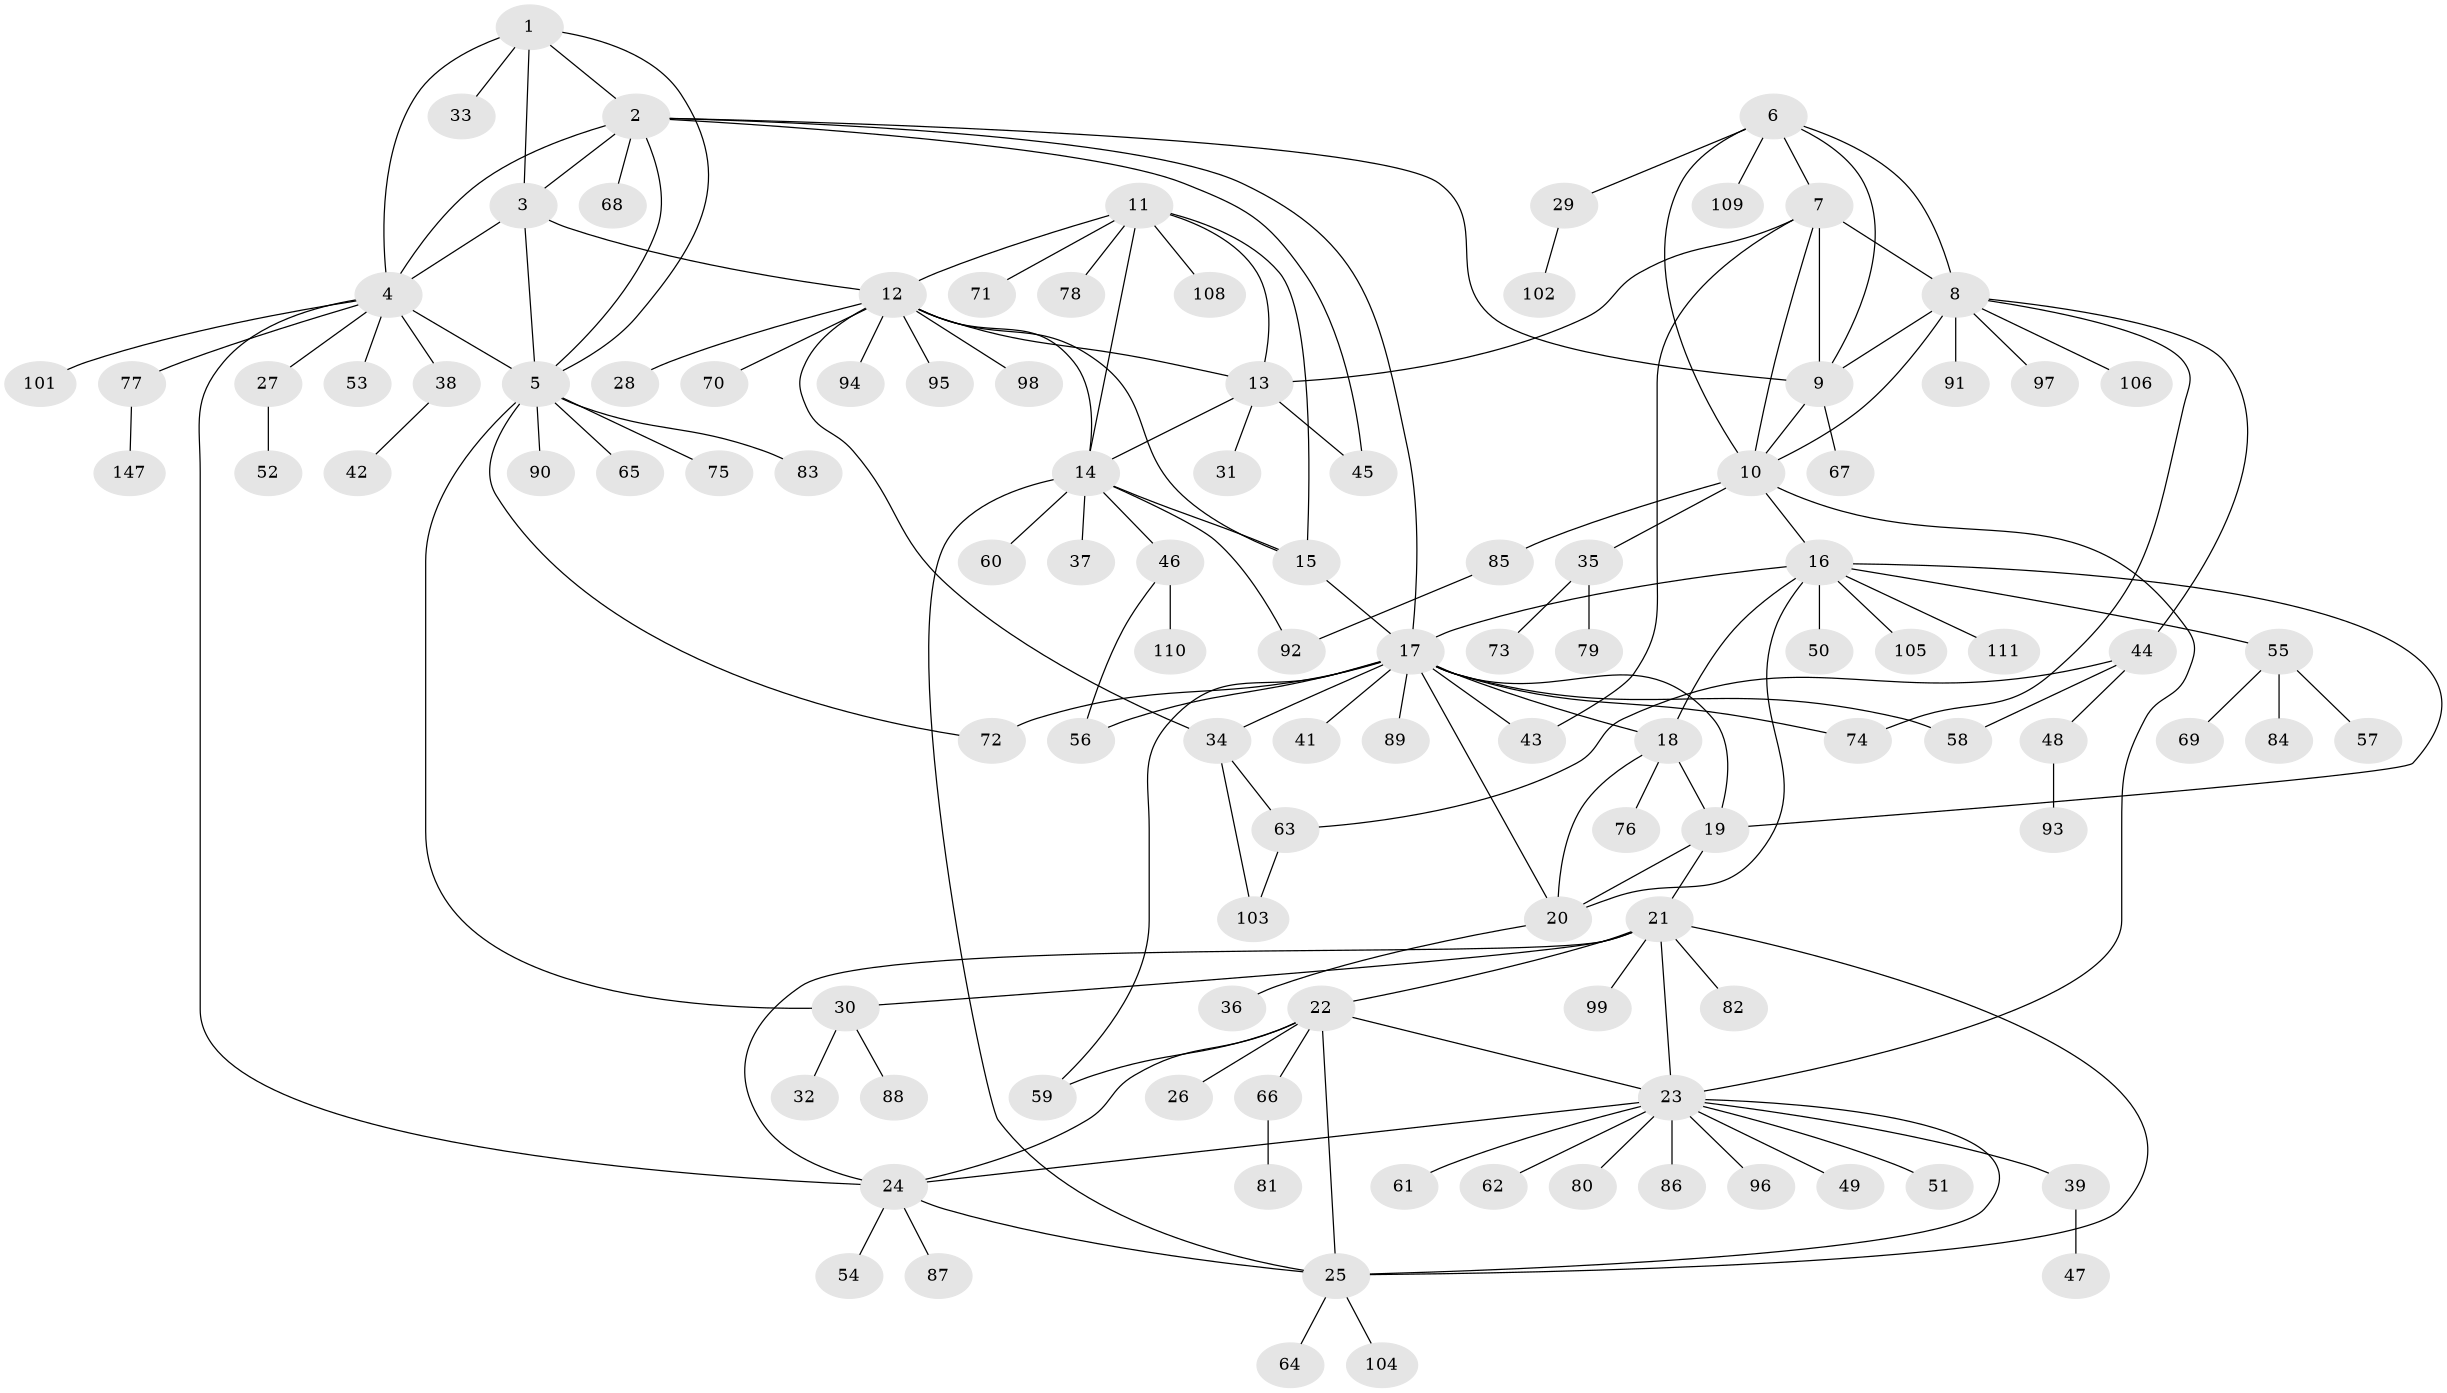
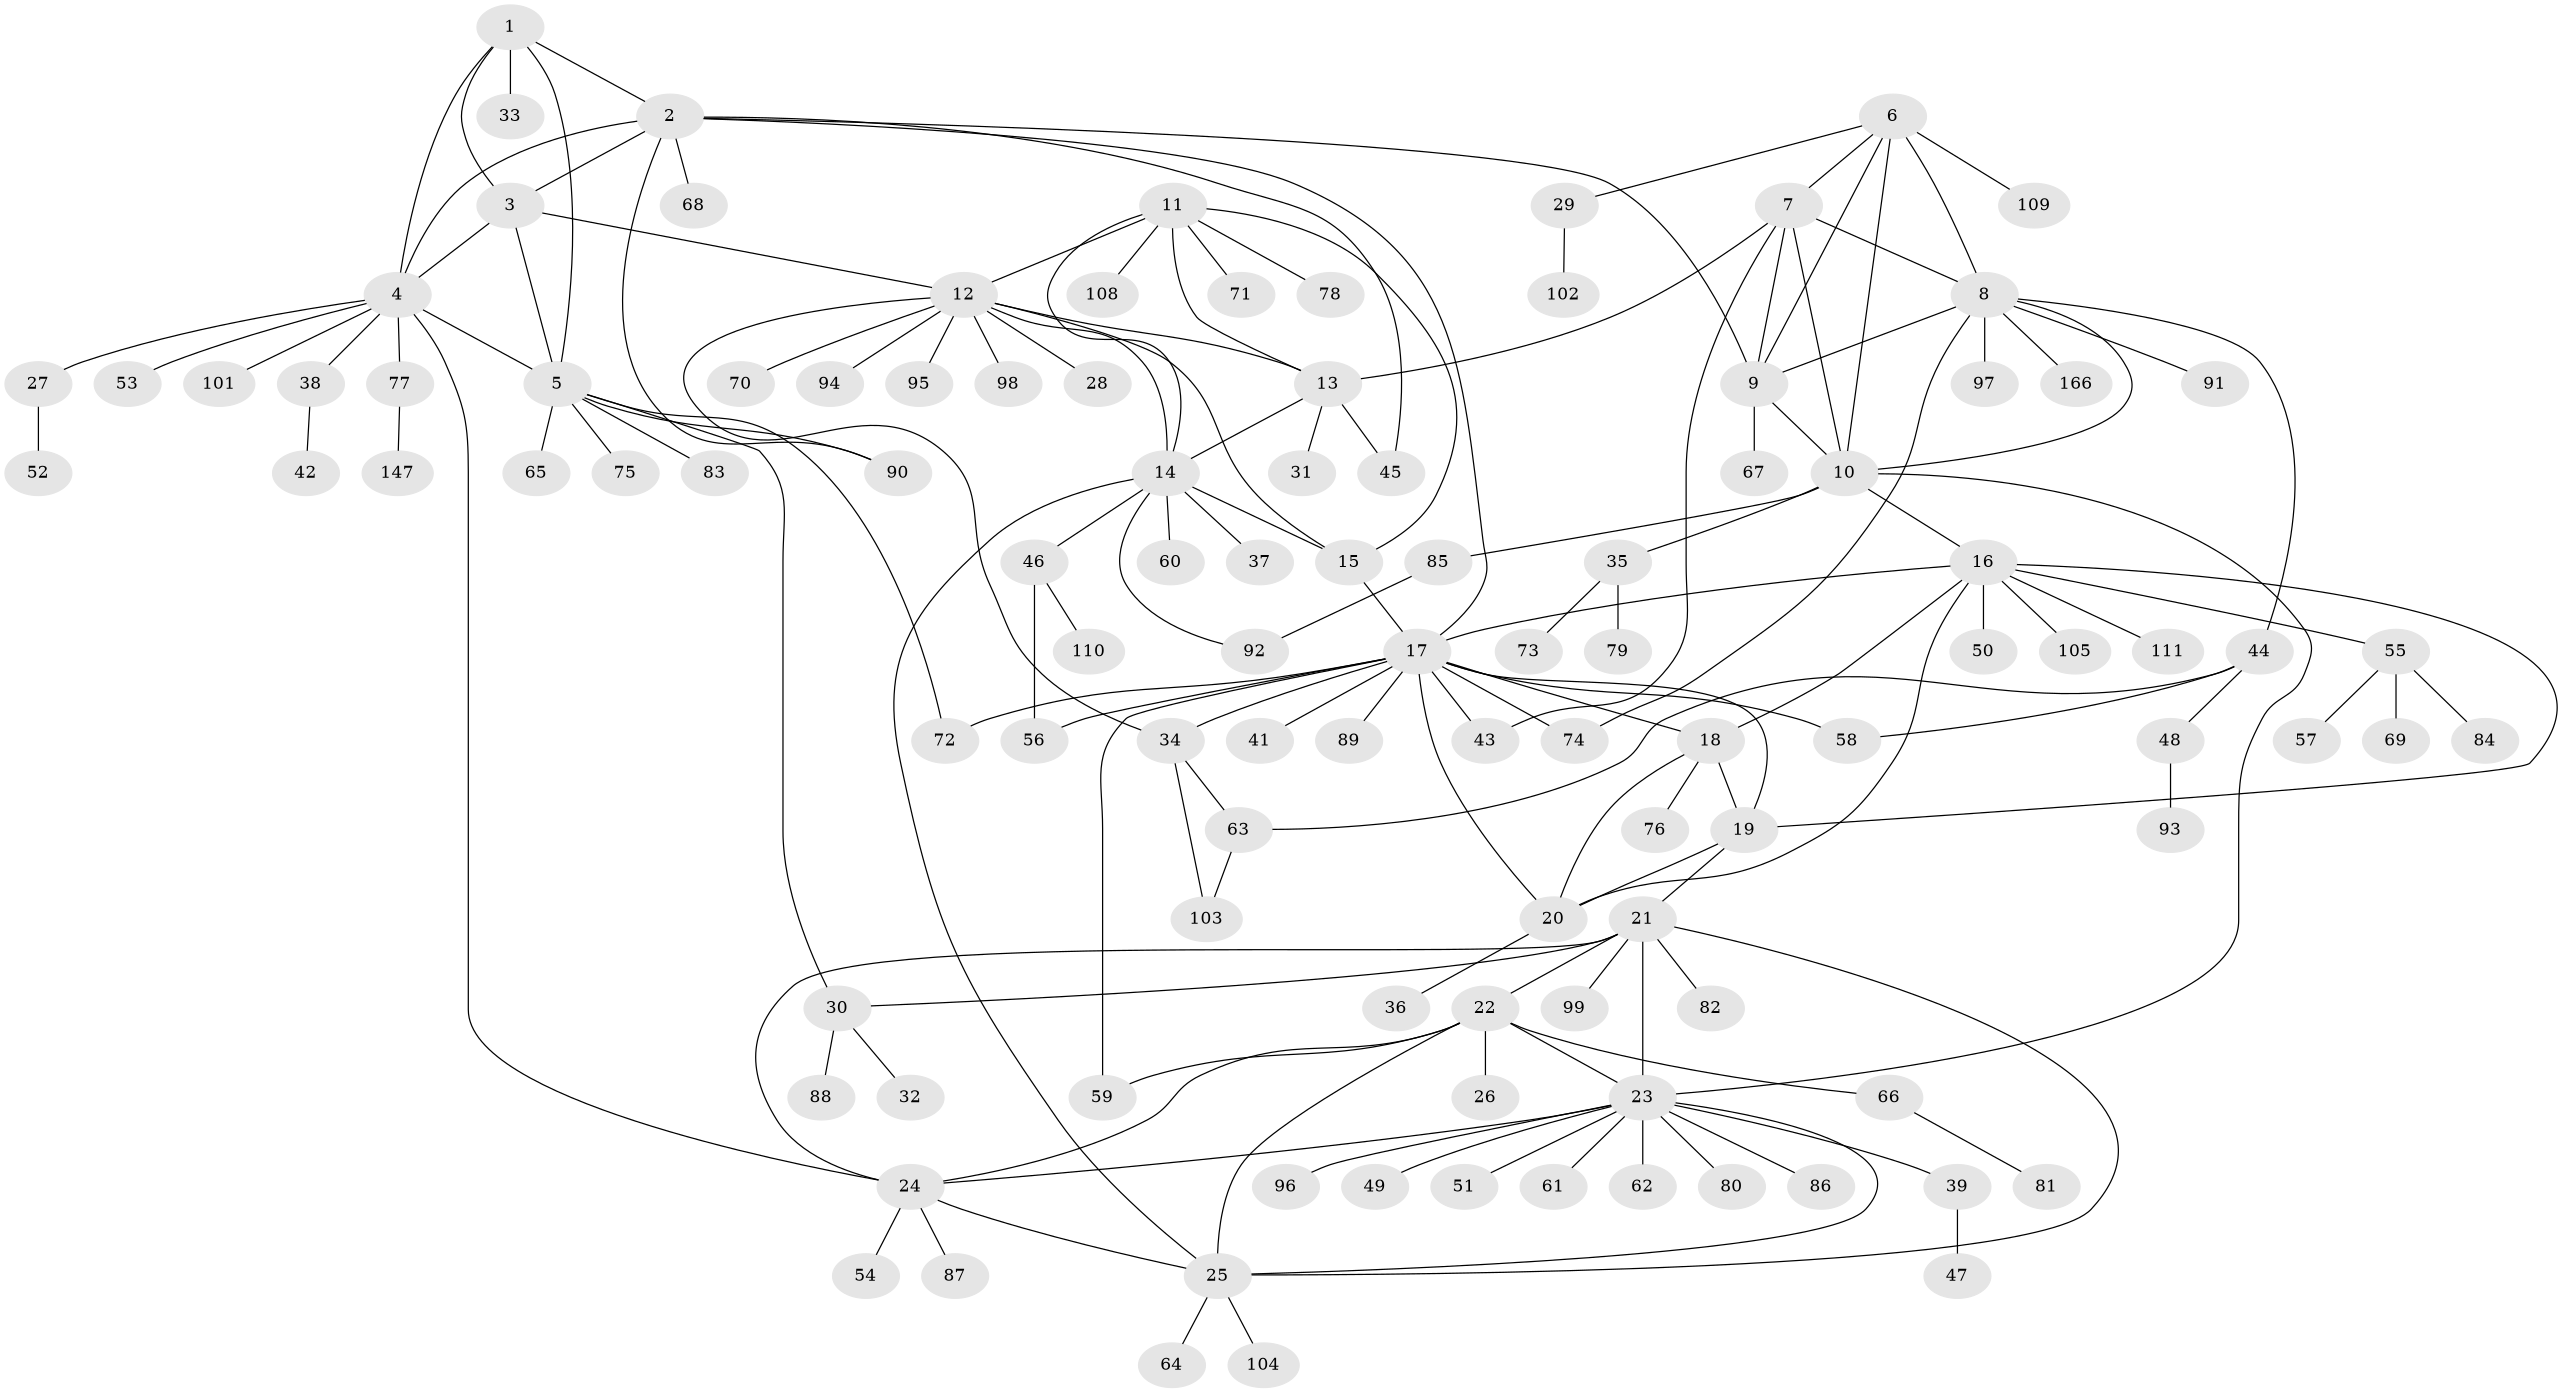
(640, 264) -> (642, 385)
(2137, 384) -> (2076, 384)
